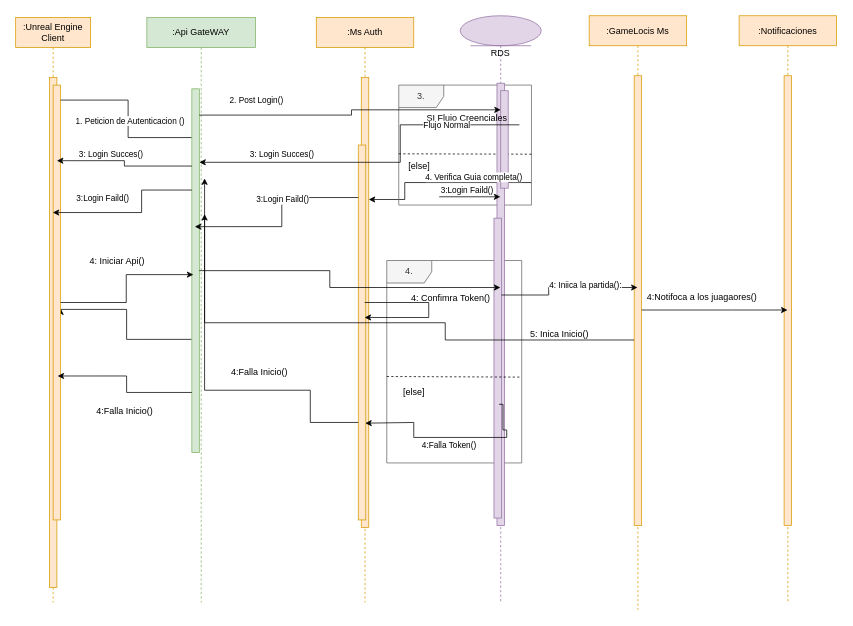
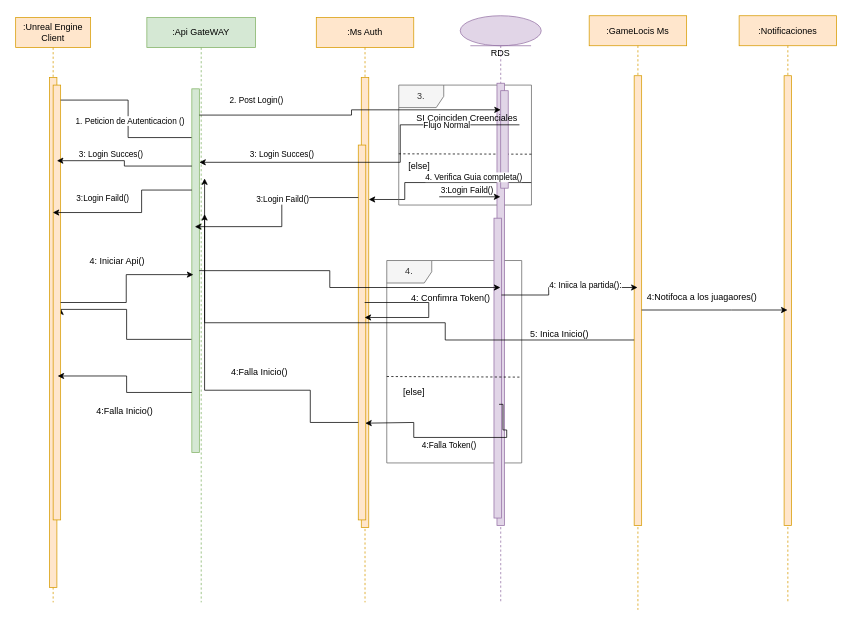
(466, 119) -> (466, 119)
